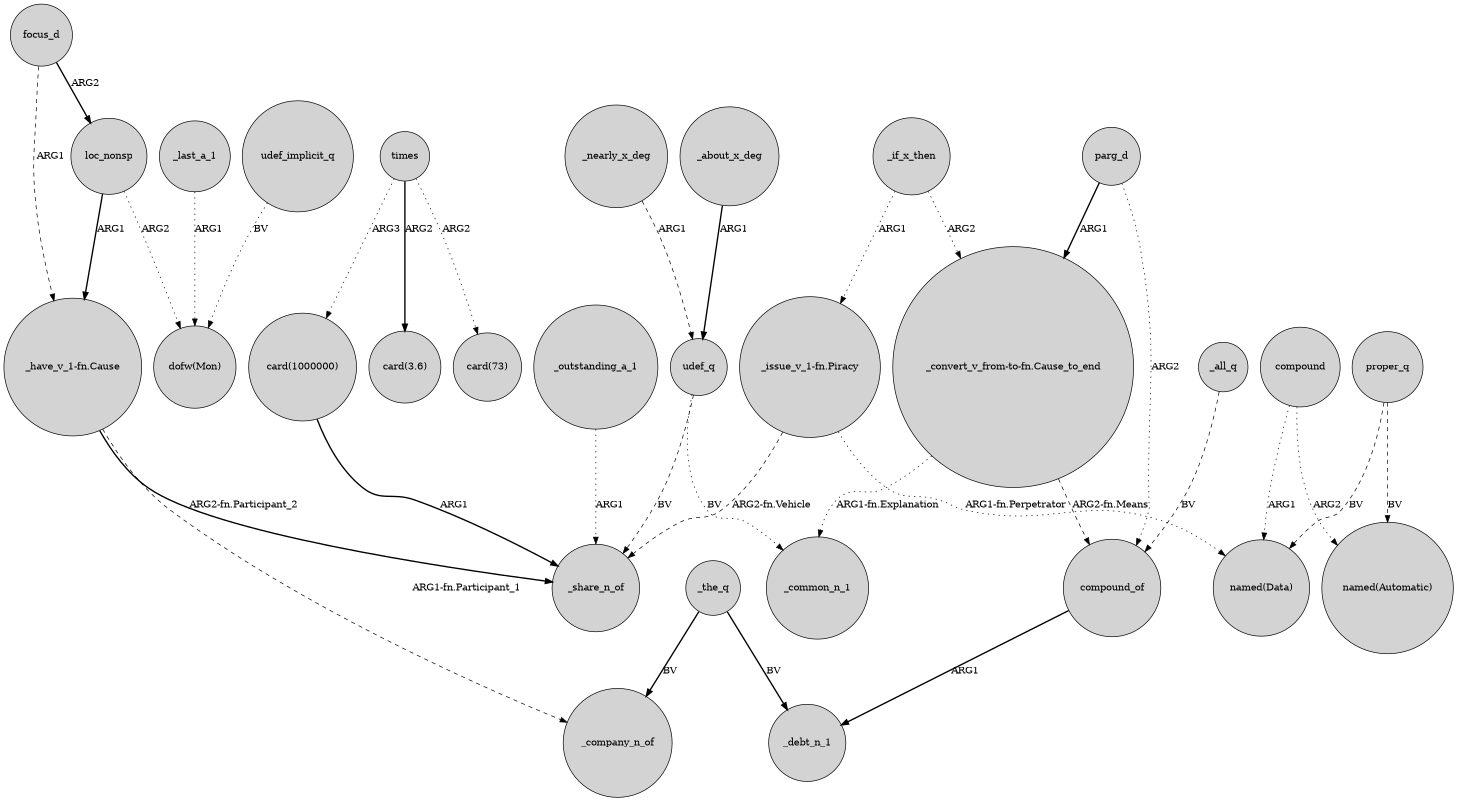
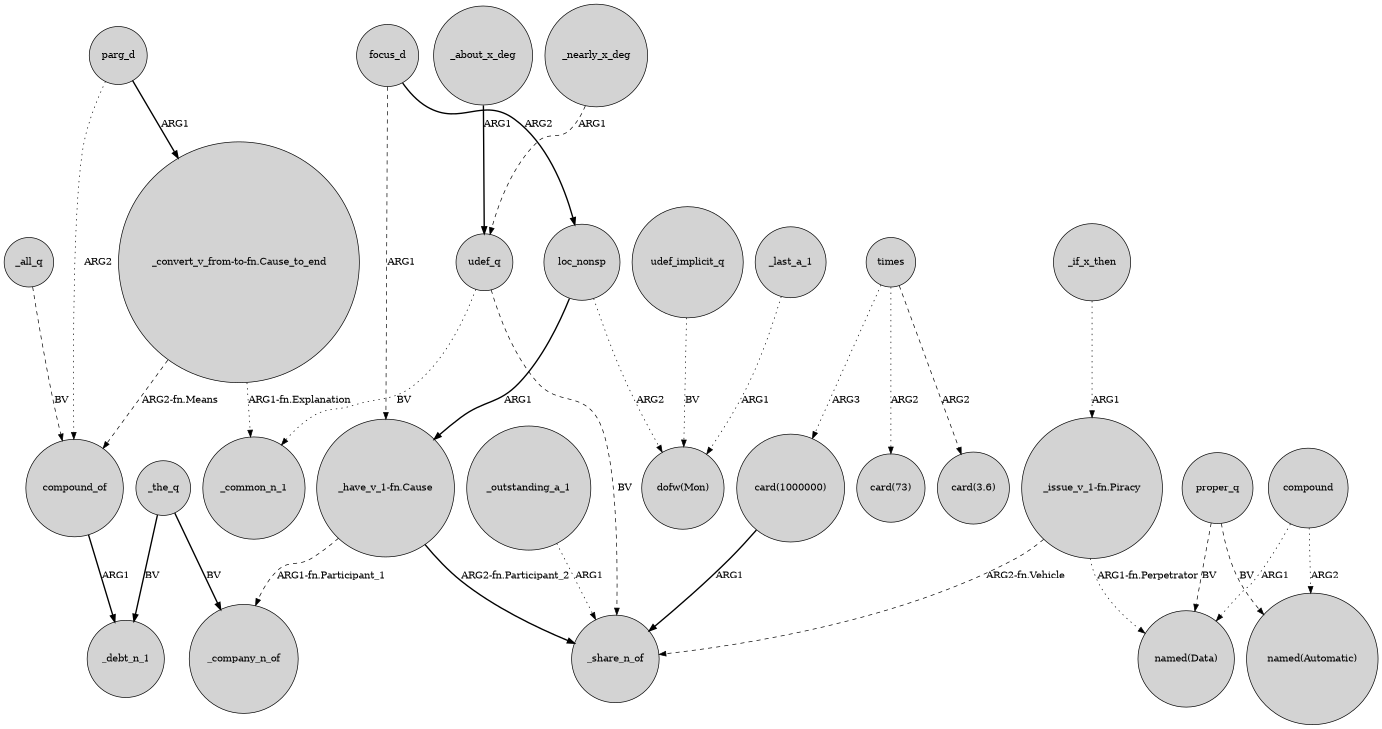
(943, 222) -> none
(405, 253) -> (929, 367)
